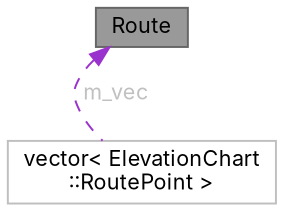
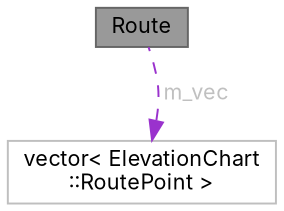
(76, 101) -> (158, 83)
